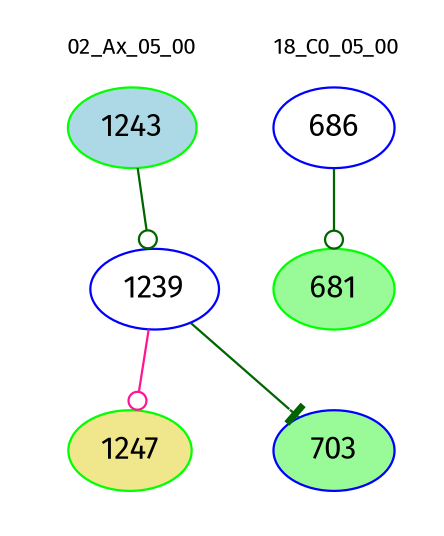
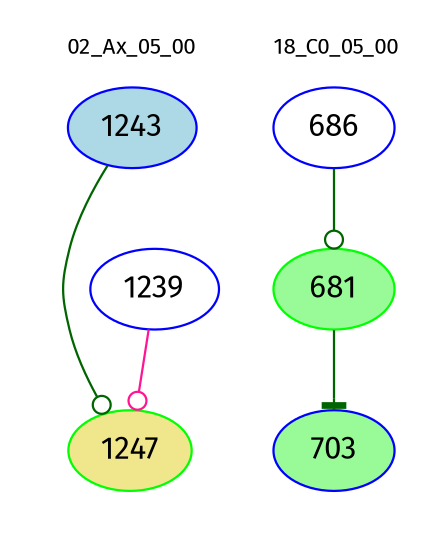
(132, 128) -> (132, 128)
(142, 199) -> (64, 280)
(223, 351) -> (334, 364)
